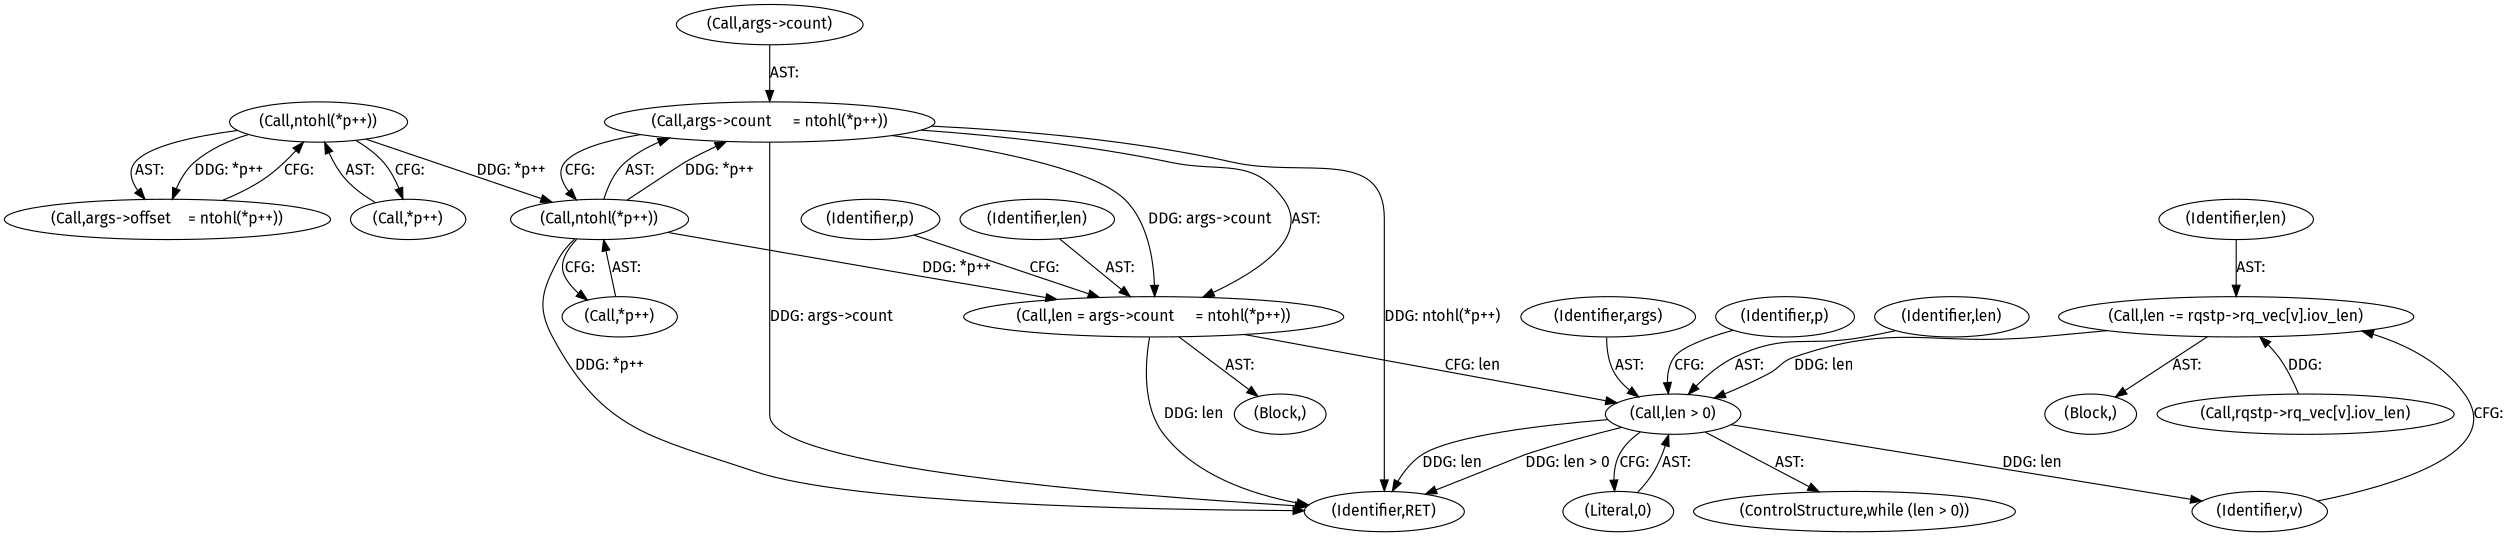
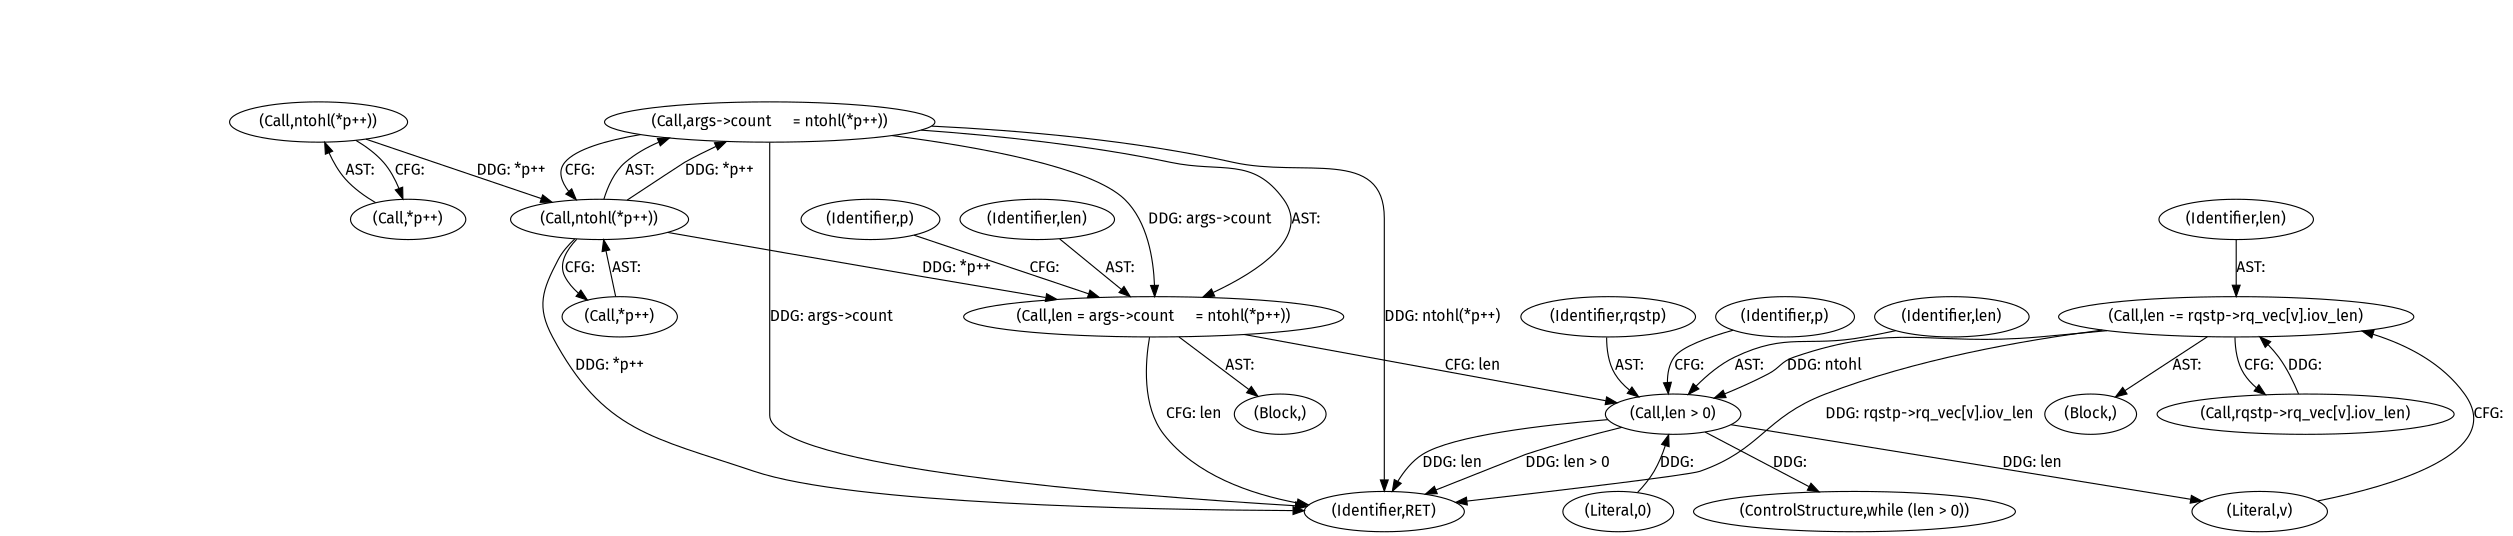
(770, 25) -> none
(167, 219) -> none
(1608, 317) -> (1608, 317)
(1824, 365) -> (1824, 365)
none -> (2240, 365)
(1194, 414) -> (1194, 414)
none -> (1782, 418)
(1621, 452) -> none
(1679, 463) -> (1679, 463)
(1792, 463) -> (1792, 463)
(2260, 512) -> (2260, 512)
